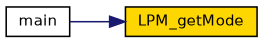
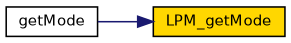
(38, 22) -> (52, 22)
